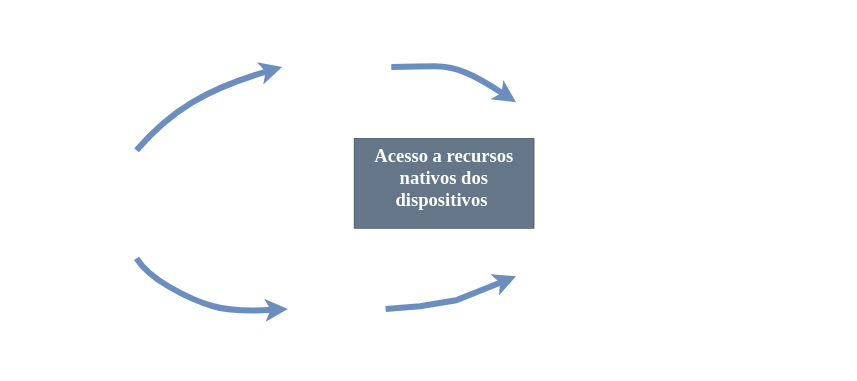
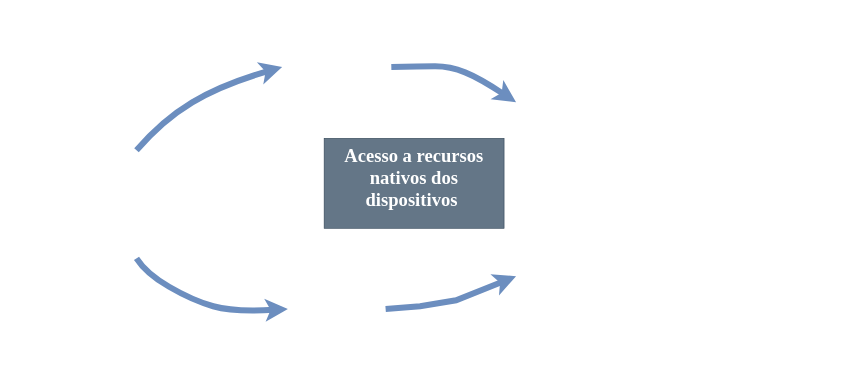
(444, 183) -> (414, 183)
